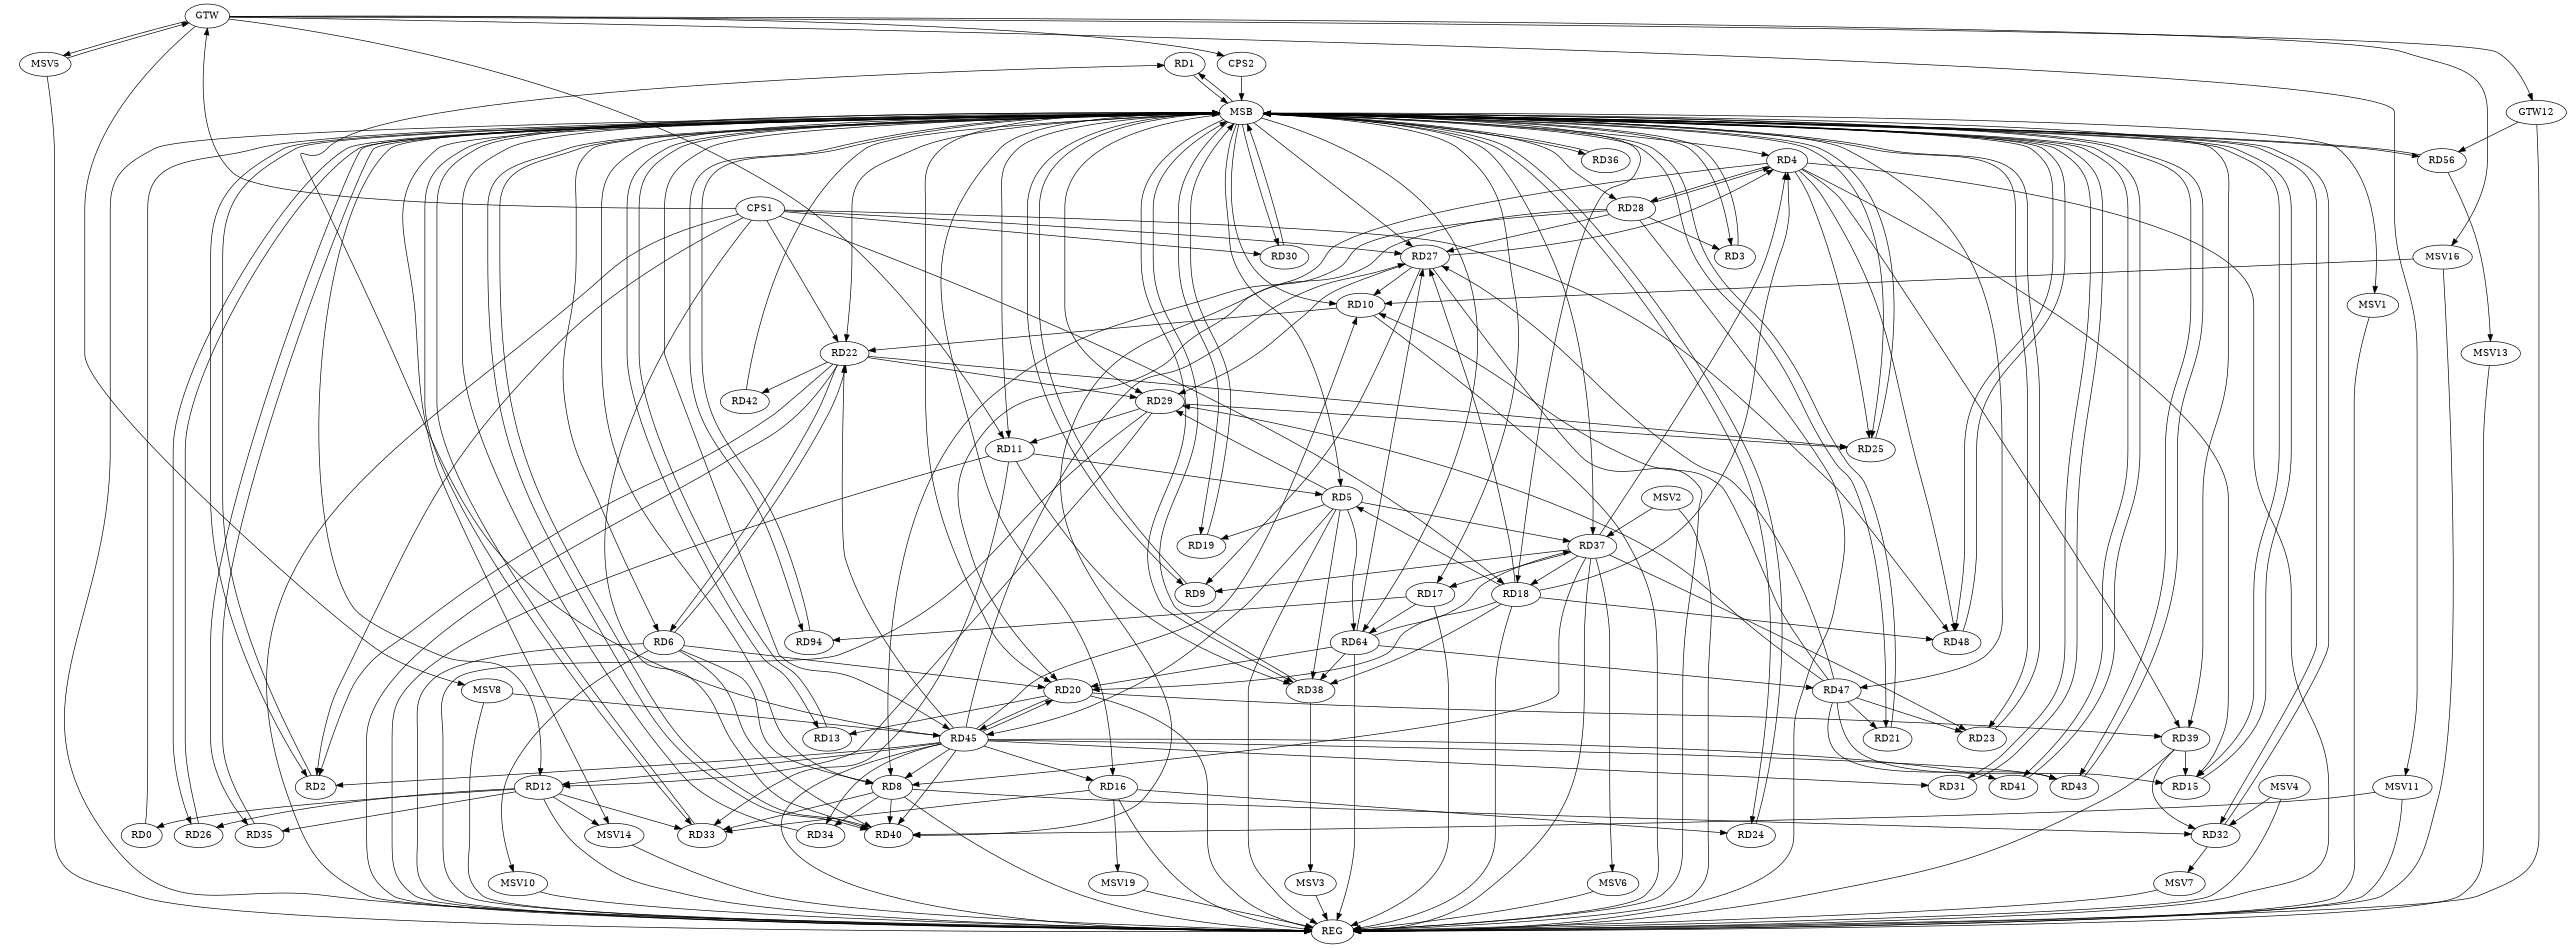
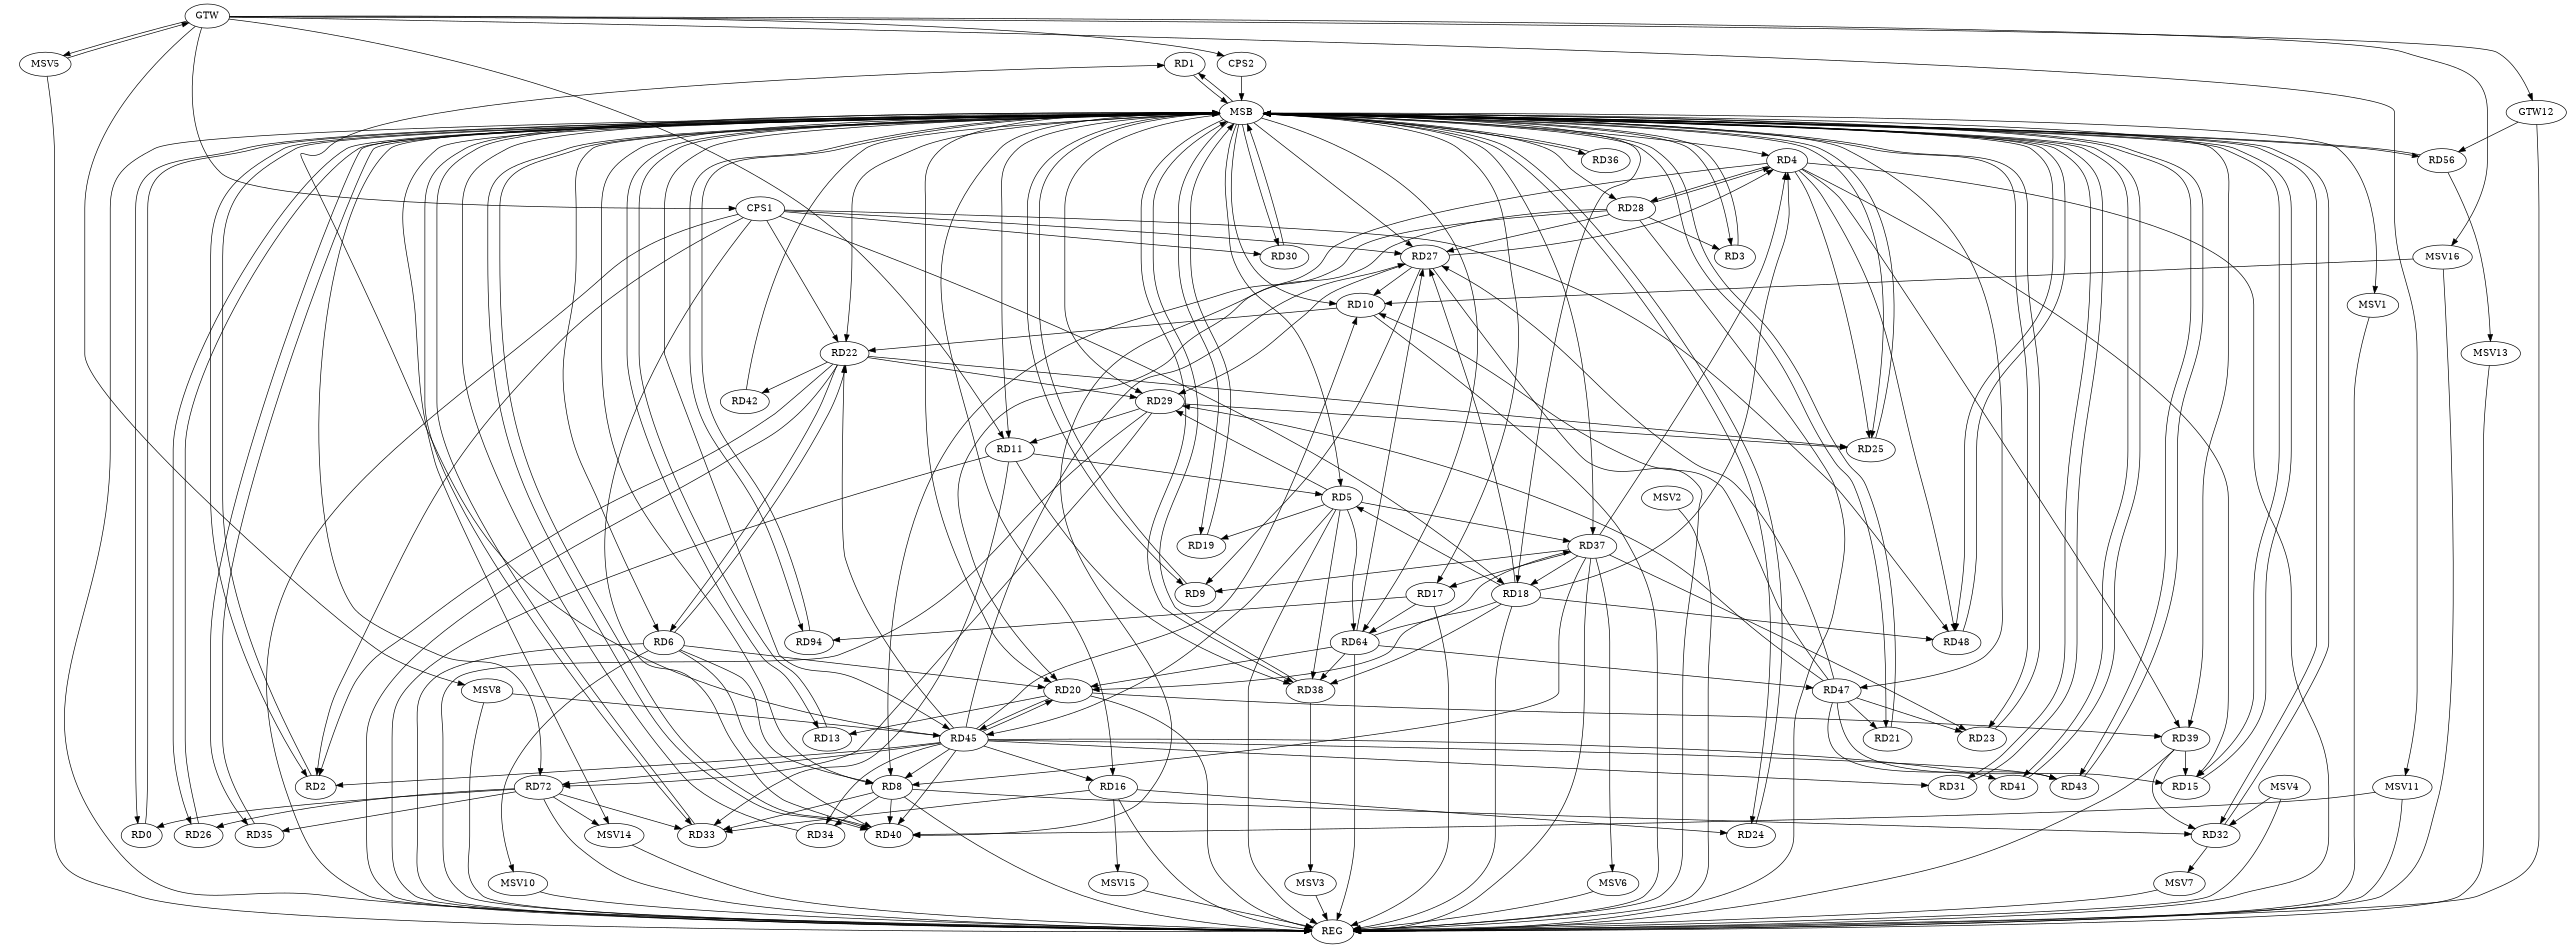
none -> (149, 175)
(410, 201) -> (397, 201)
(1633, 520) -> none
(539, 787) -> (539, 787)
(1118, 884) -> (1118, 884)
(935, 905) -> none
